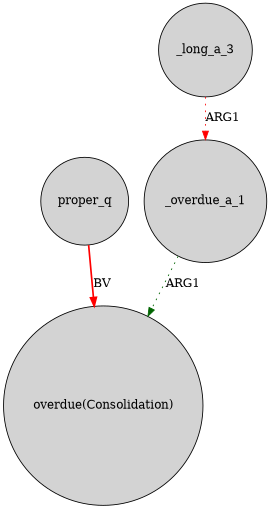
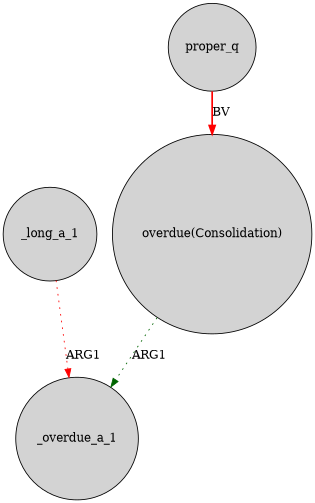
(205, 50) -> (50, 234)
(165, 282) -> (136, 349)
